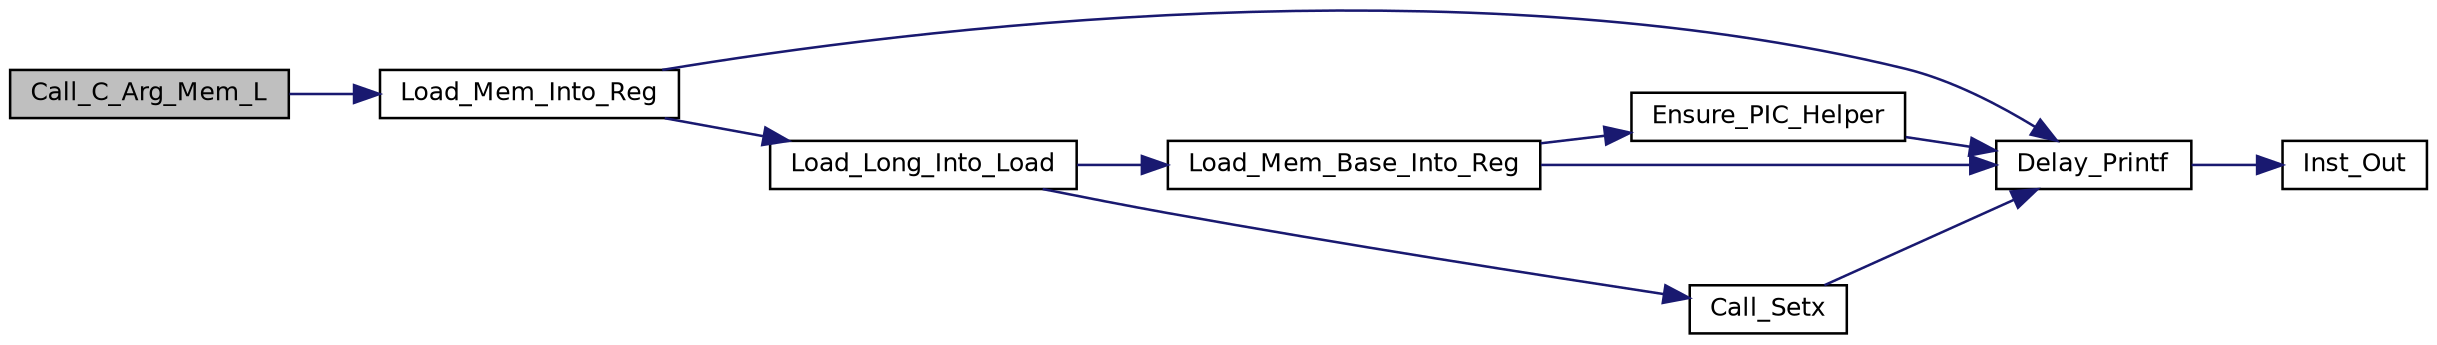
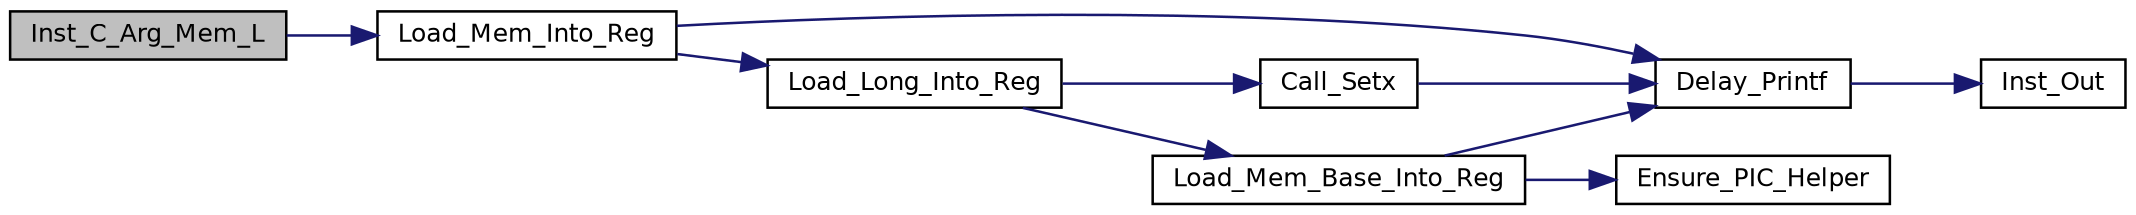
(149, 94) -> (148, 35)
(1938, 142) -> none
(923, 165) -> (915, 84)
